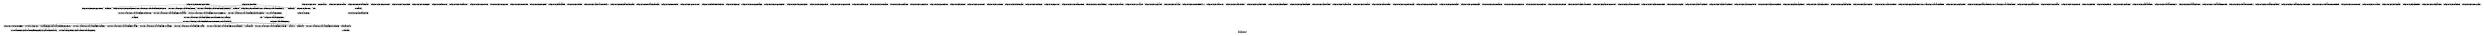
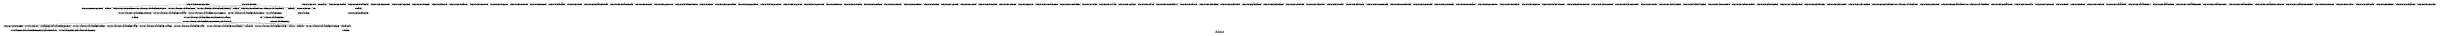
(596, 4) -> none
(2452, 4) -> none
